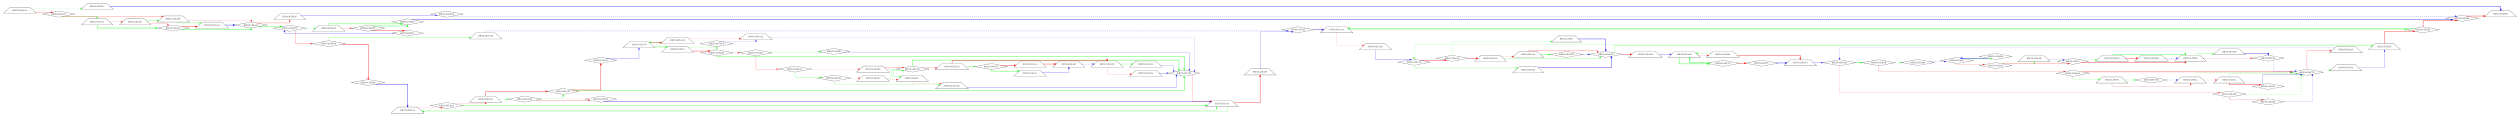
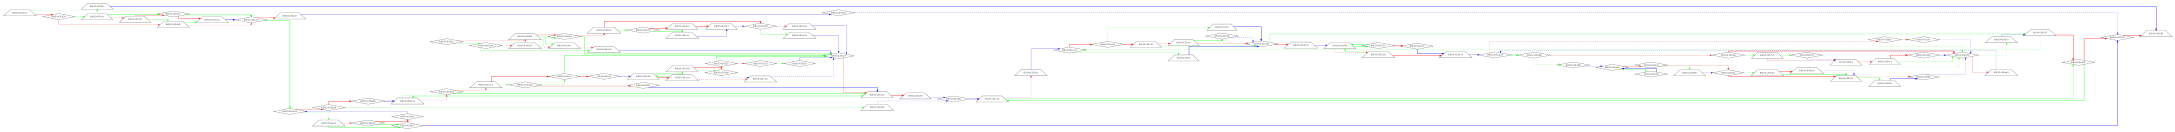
(1107, 64) -> (760, 26)
(760, 69) -> none
